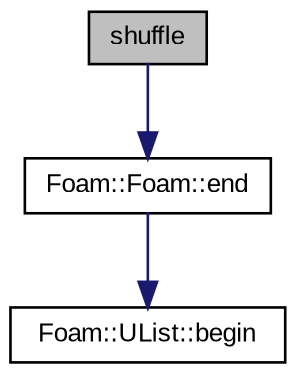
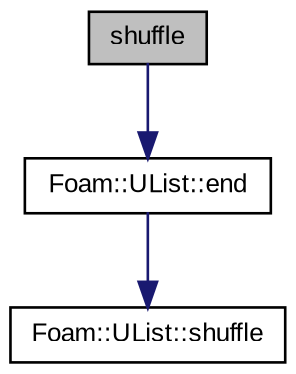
(148, 186) -> (148, 186)
(148, 335) -> (148, 335)
